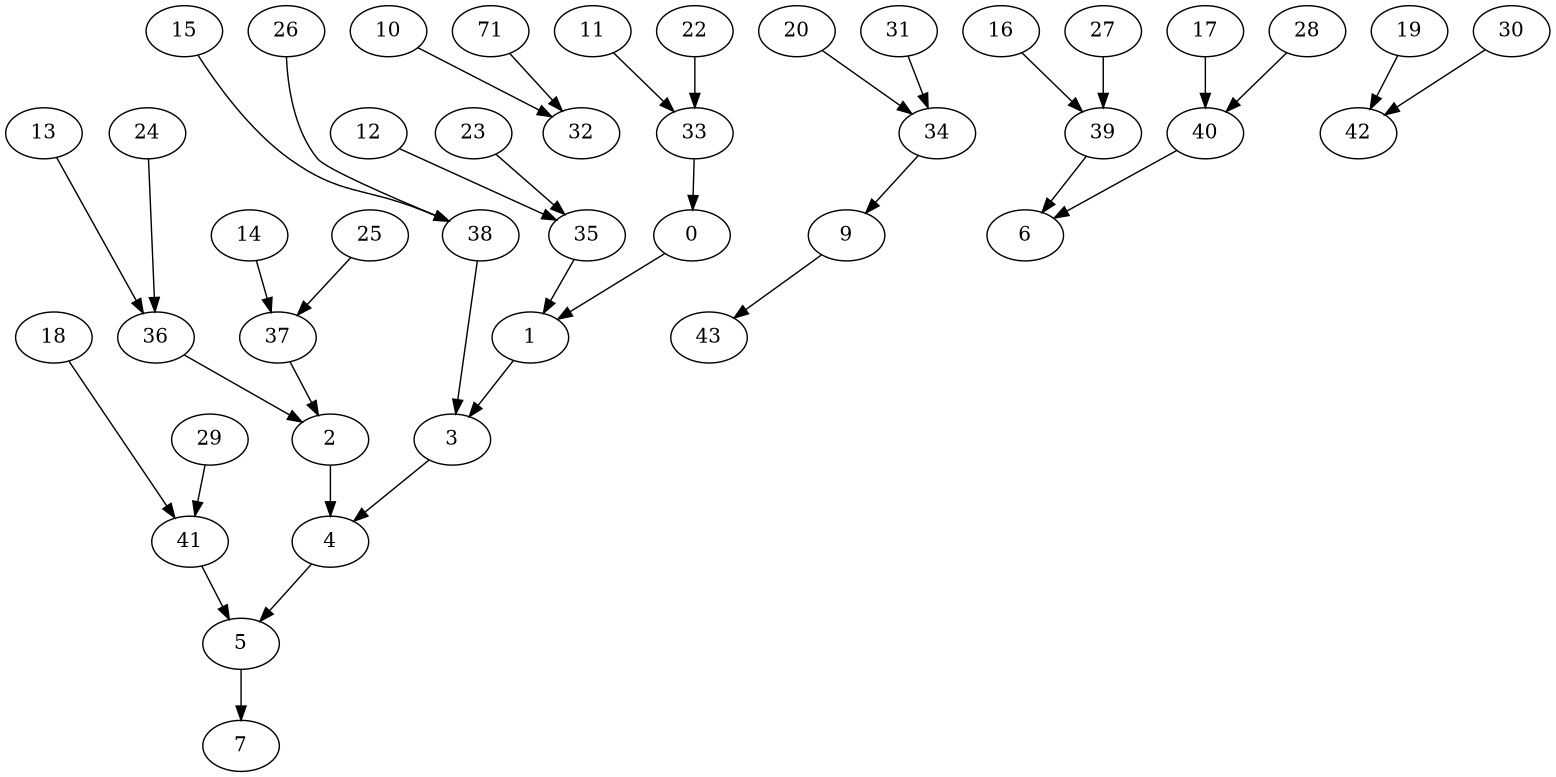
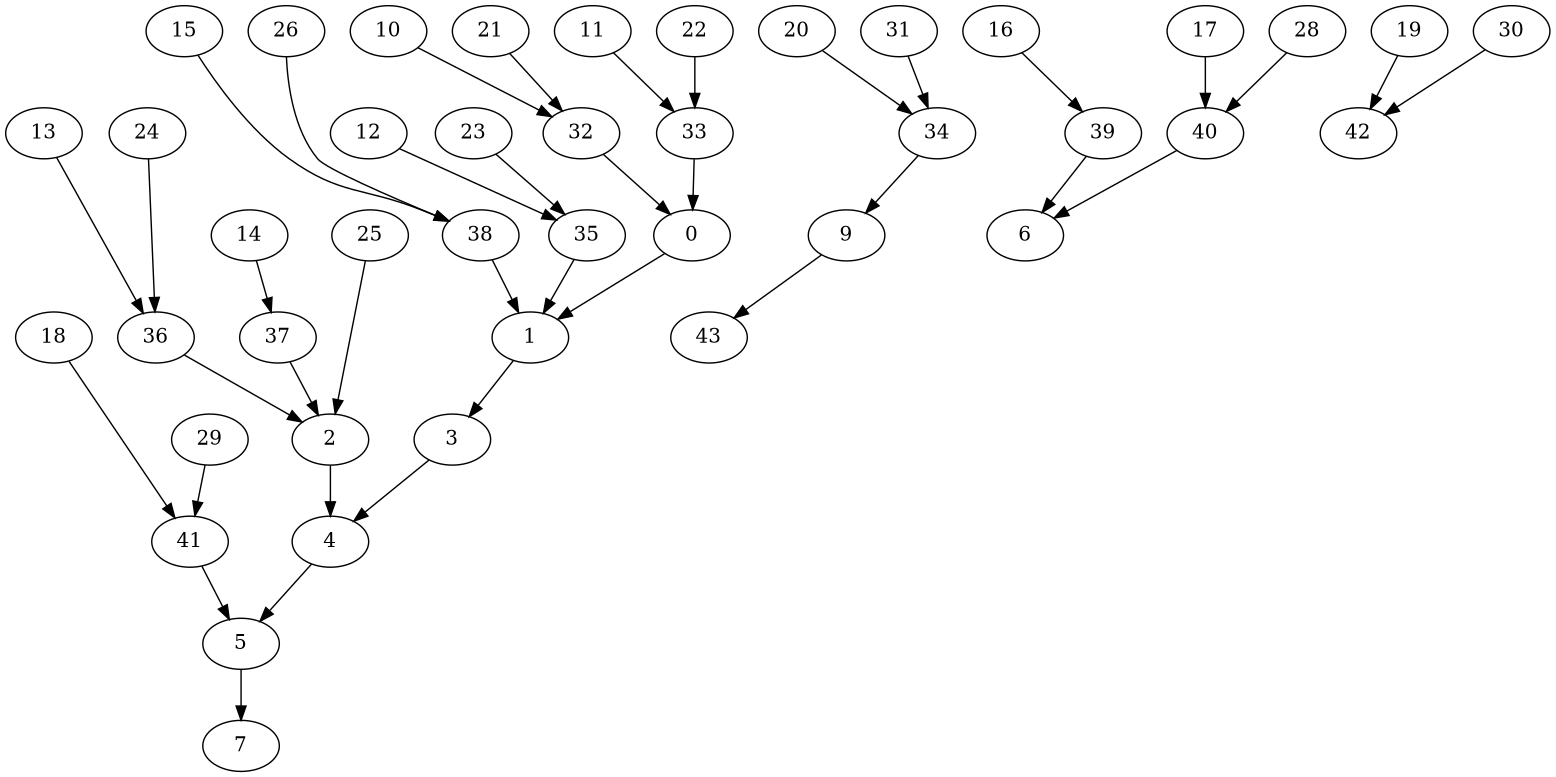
(491, 31) -> (491, 31)
(1103, 31) -> none
none -> (631, 180)
(329, 281) -> (352, 330)
(468, 330) -> (502, 280)
